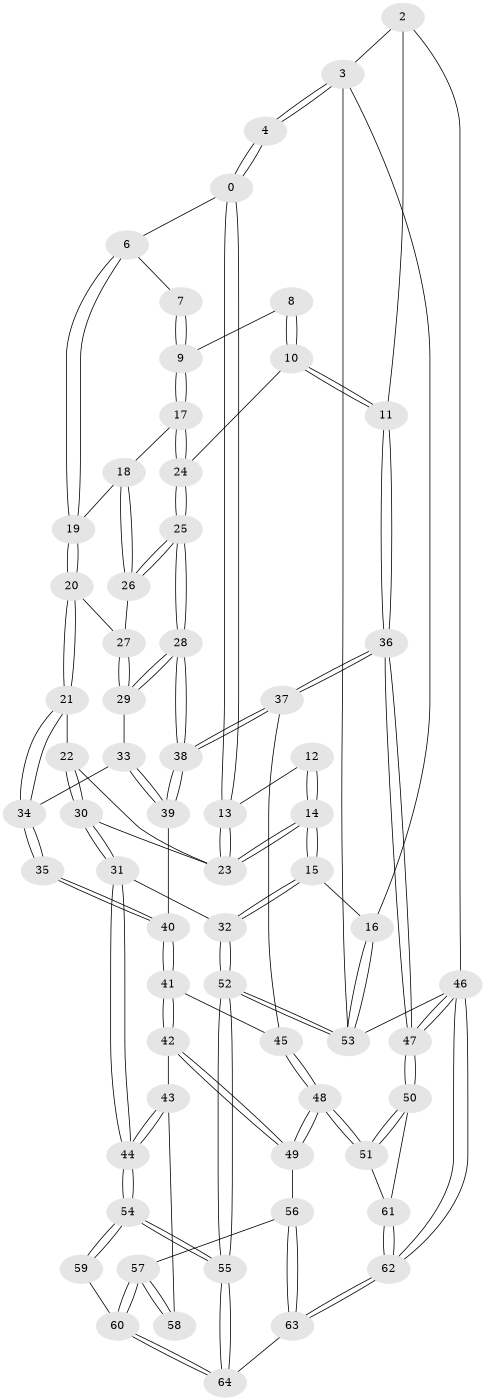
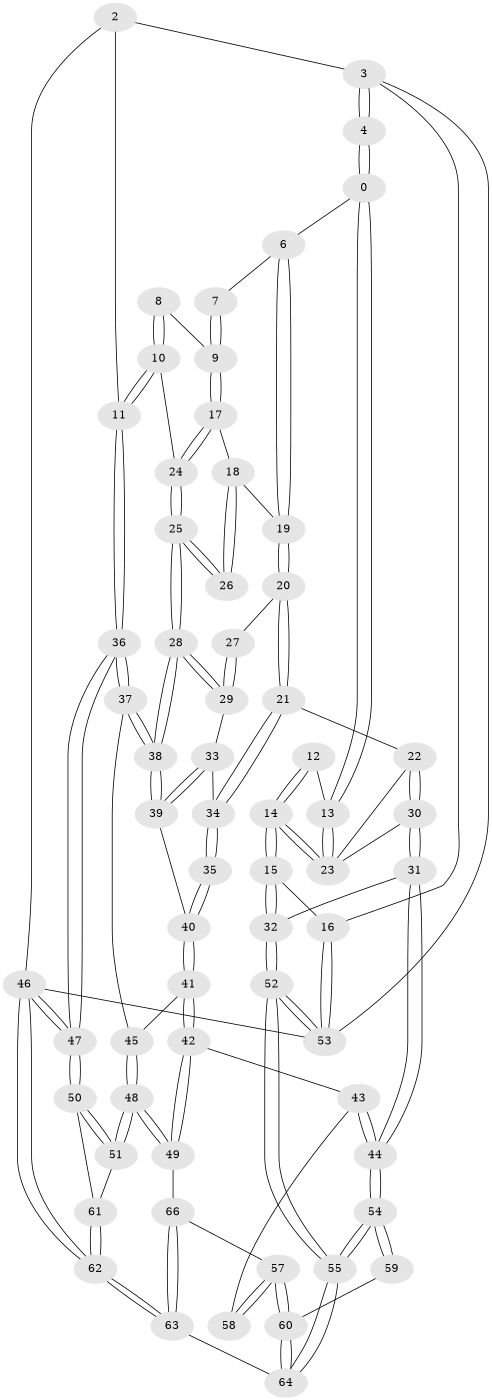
(126, 615) -> none
(292, 1212) -> (173, 1212)
